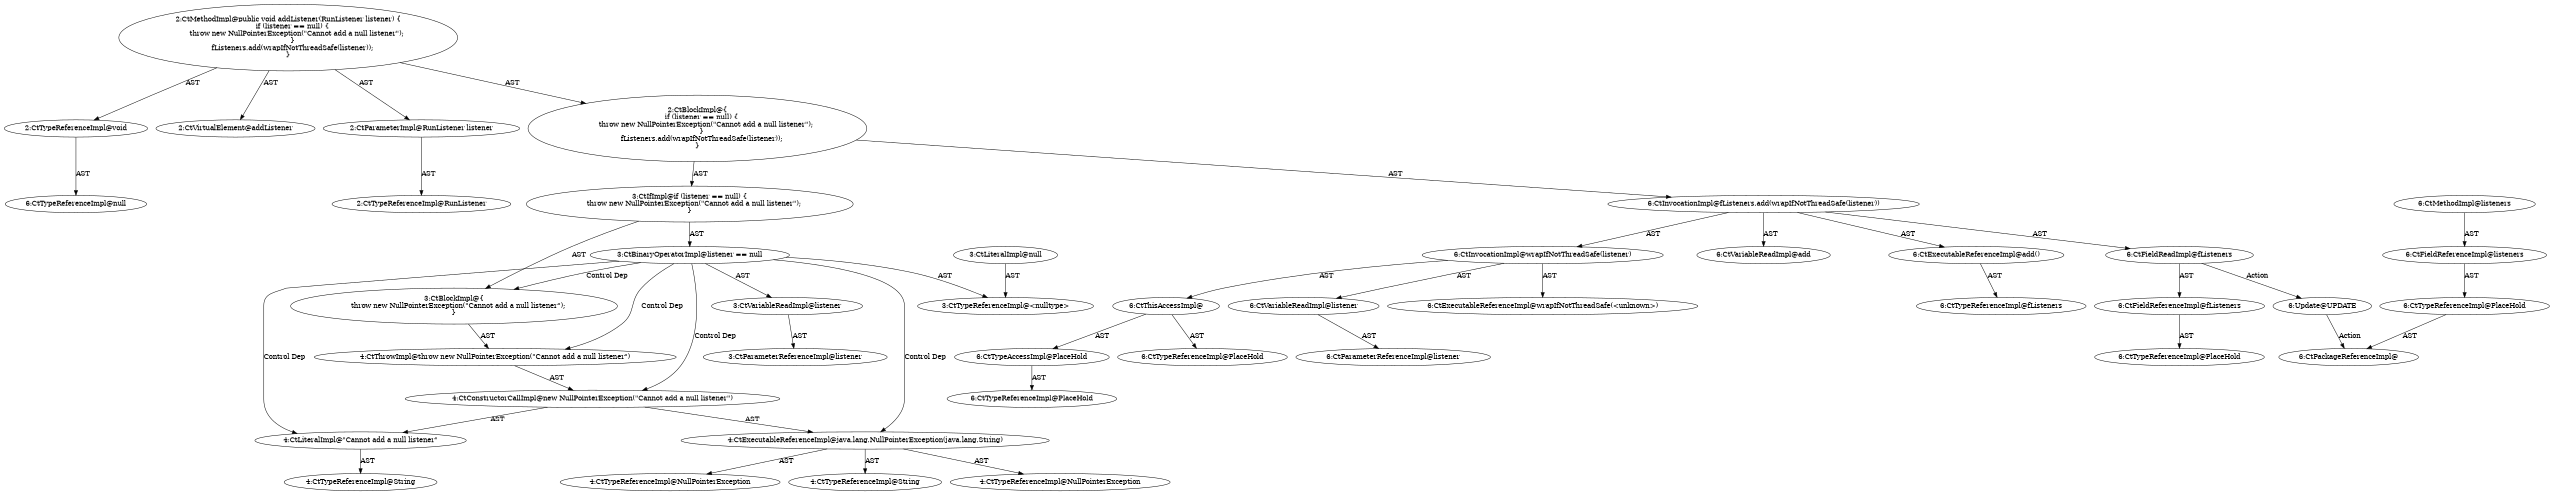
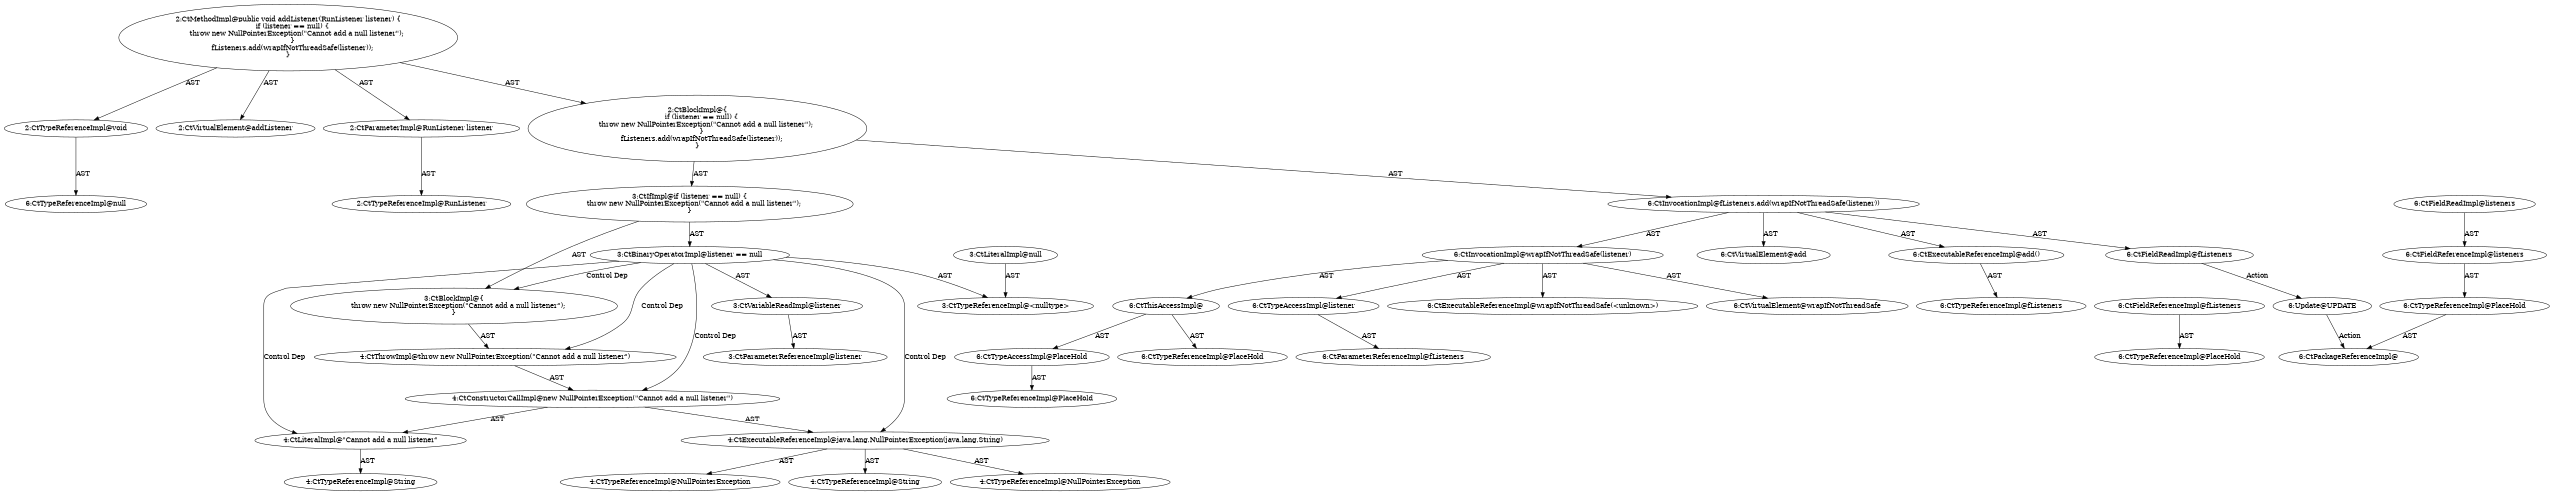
(2465, 204) -> (2465, 204)
(1764, 255) -> (1764, 255)
(2179, 278) -> none
(1304, 306) -> (1304, 306)
none -> (1807, 306)
(1393, 357) -> (1393, 357)
